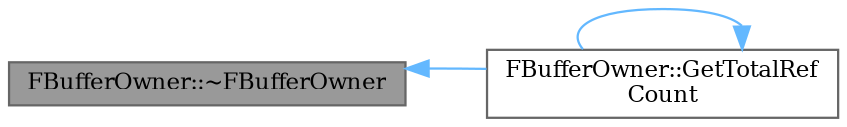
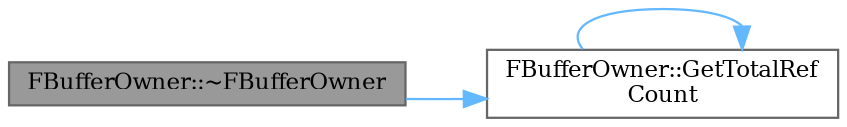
(458, 69) -> (435, 99)
